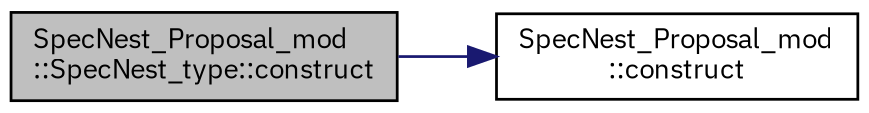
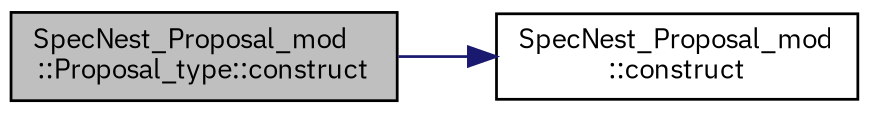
(204, 57) -> (204, 57)
